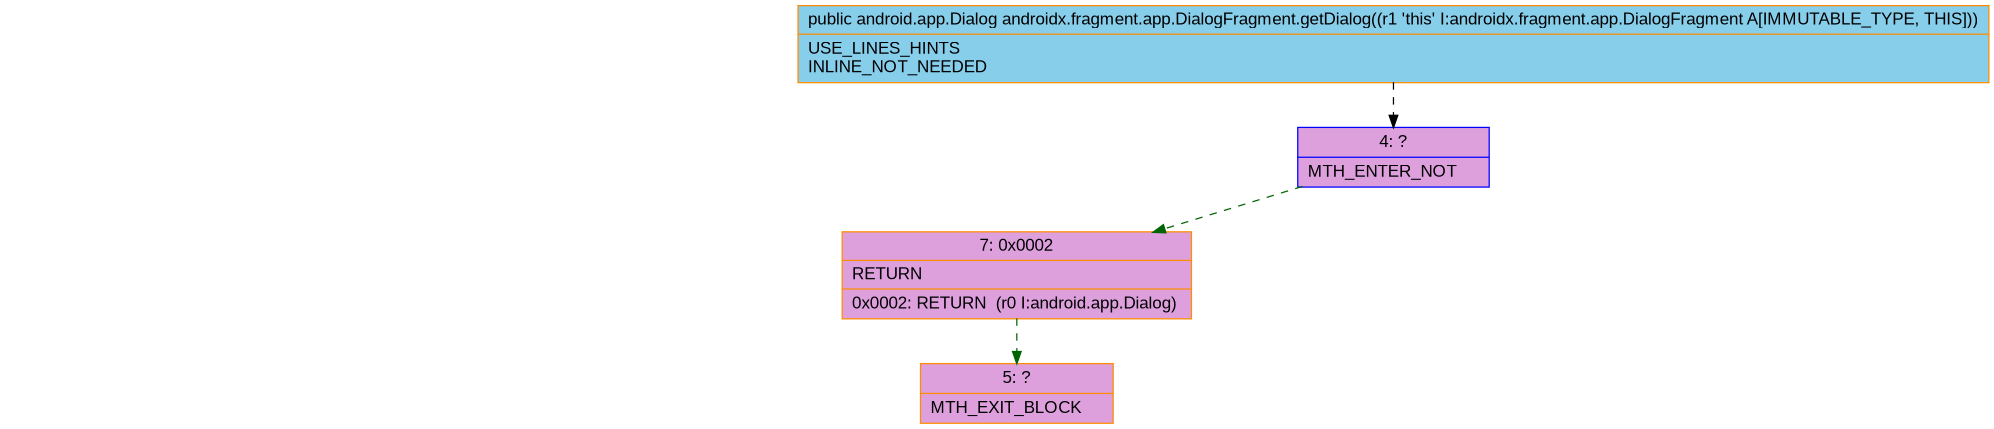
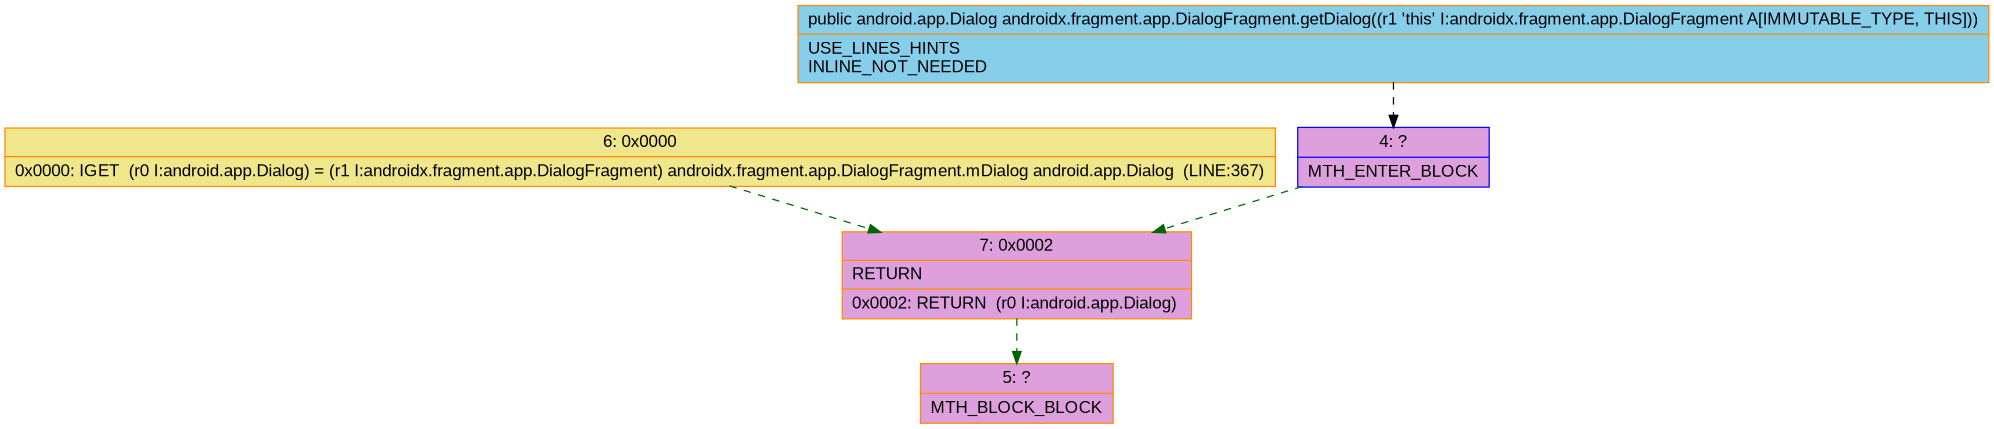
none -> (640, 157)
(1383, 172) -> (1393, 172)
(1006, 408) -> (1017, 408)
